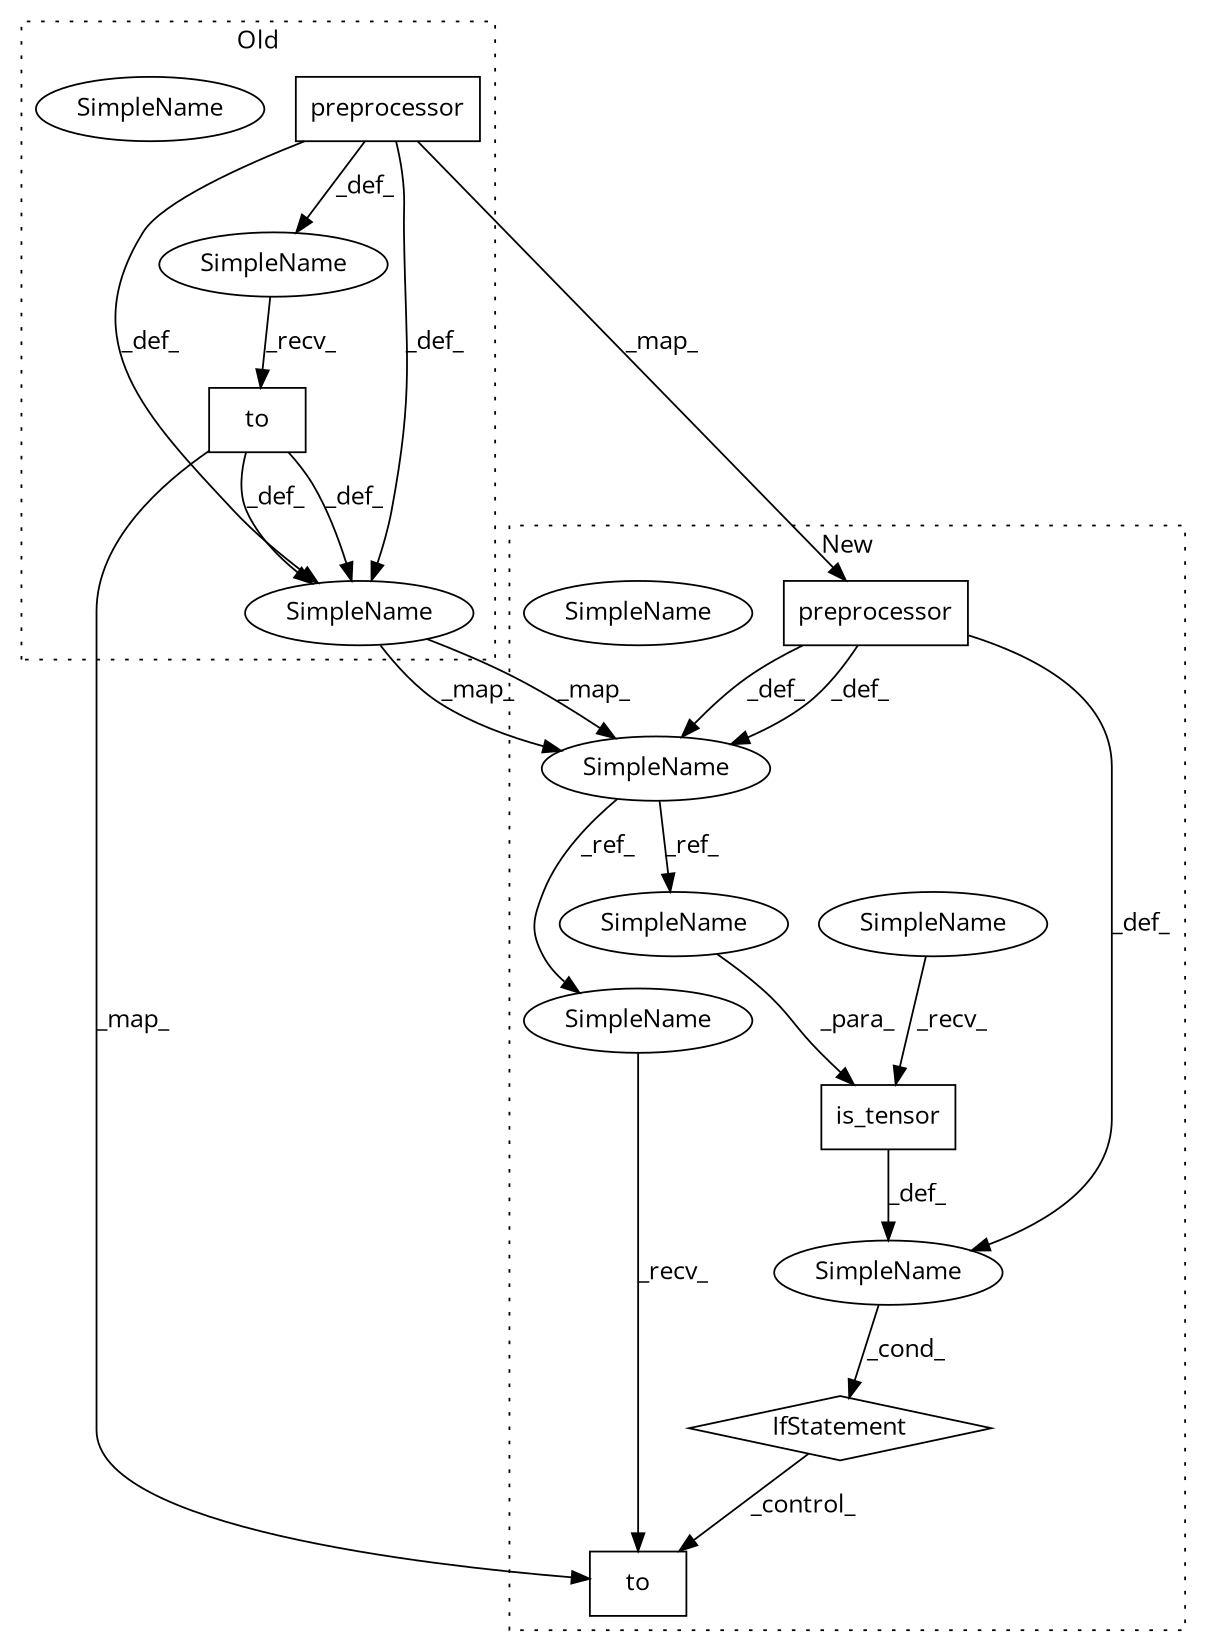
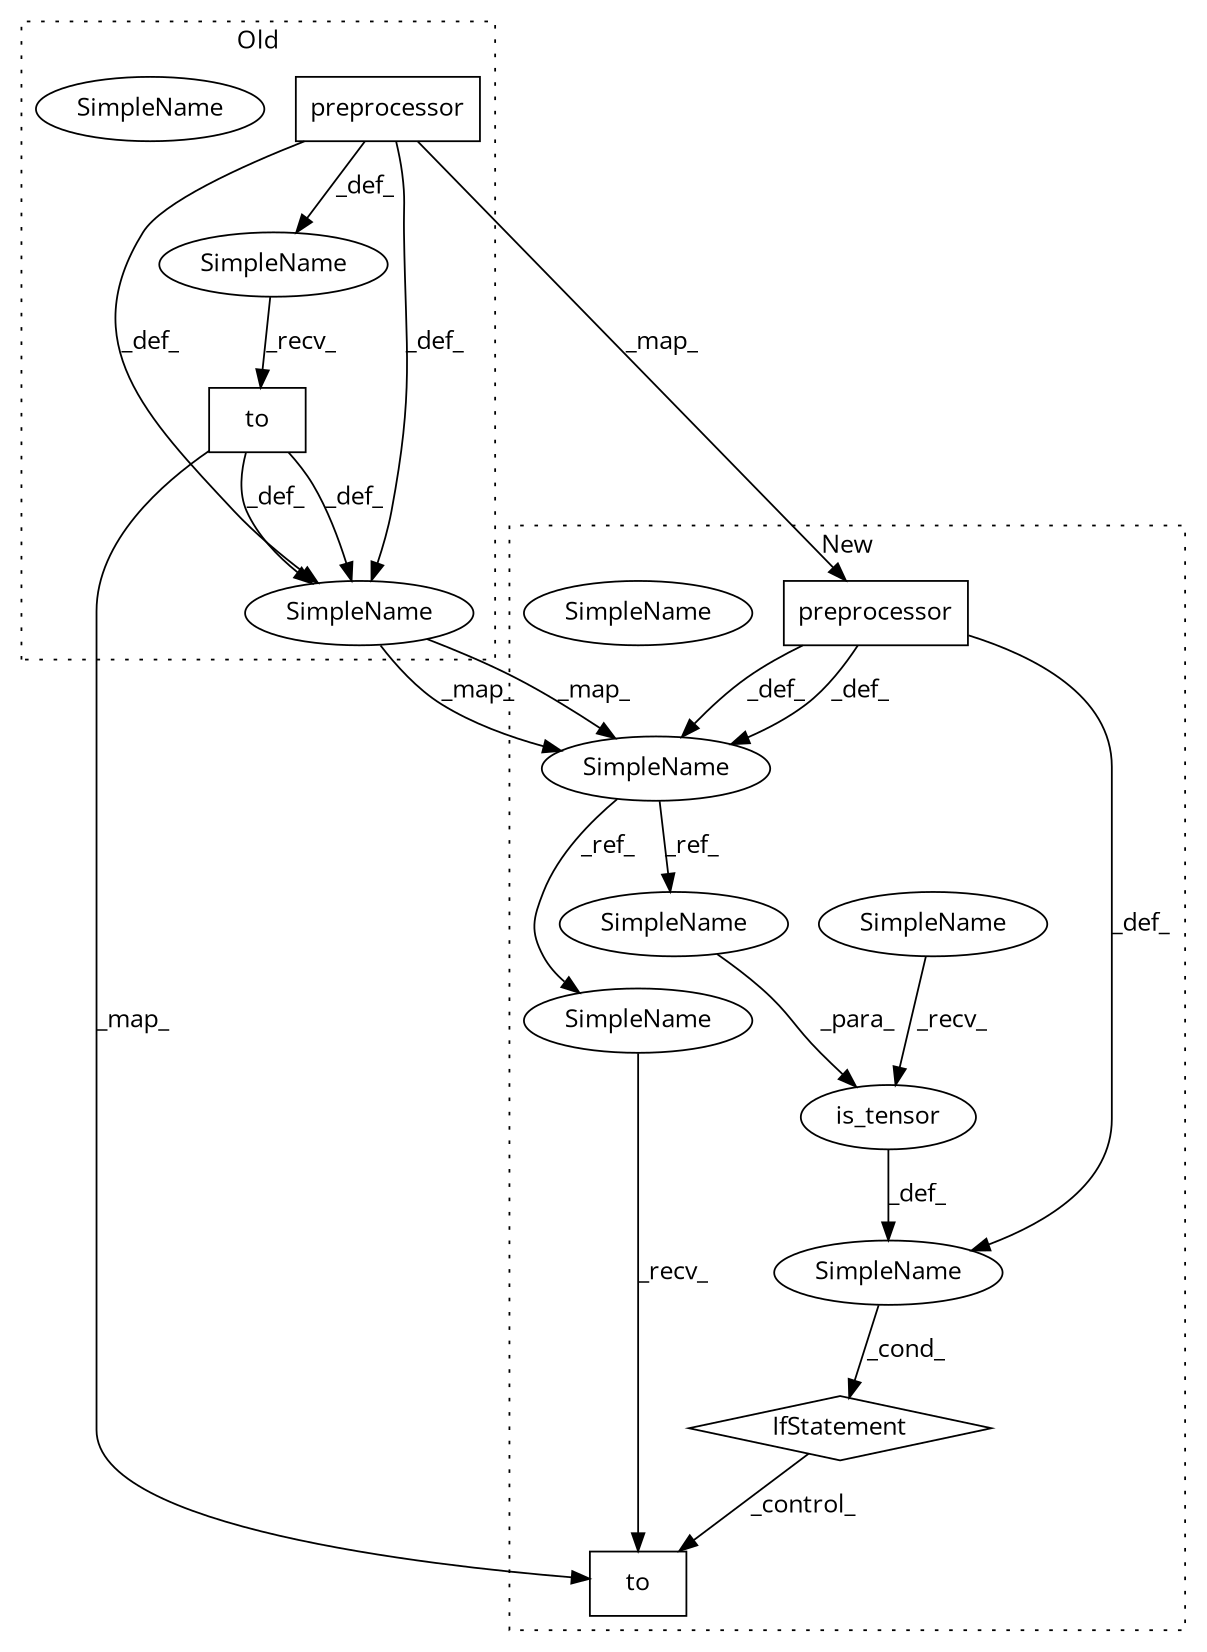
(888, 1117) -> (888, 1117)
